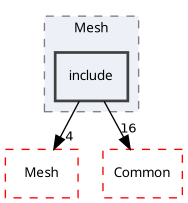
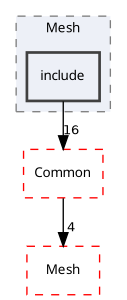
(69, 120) -> (63, 215)
